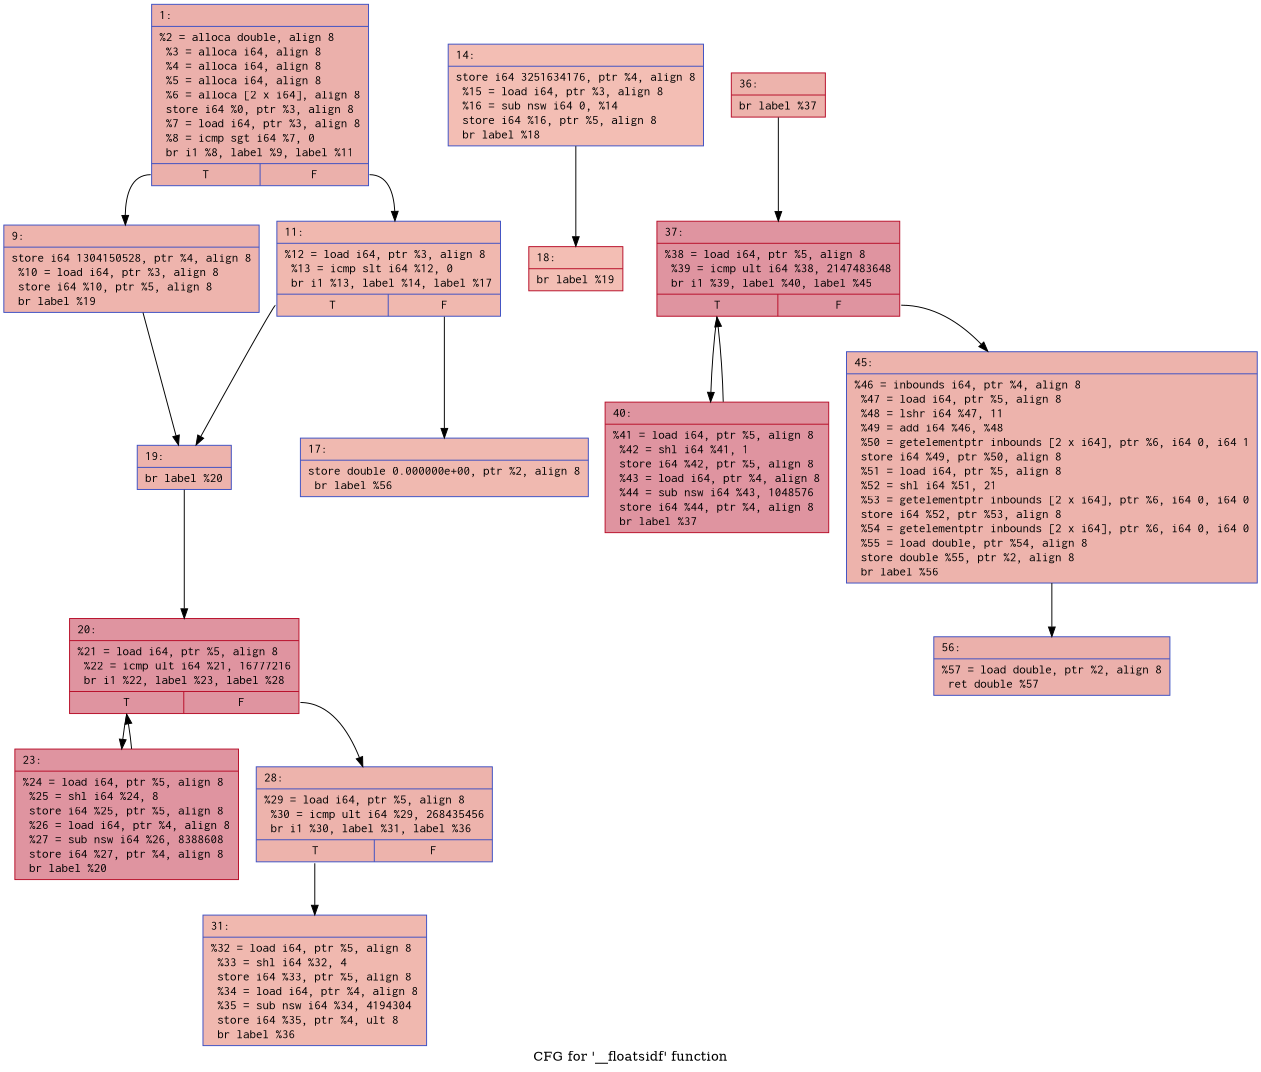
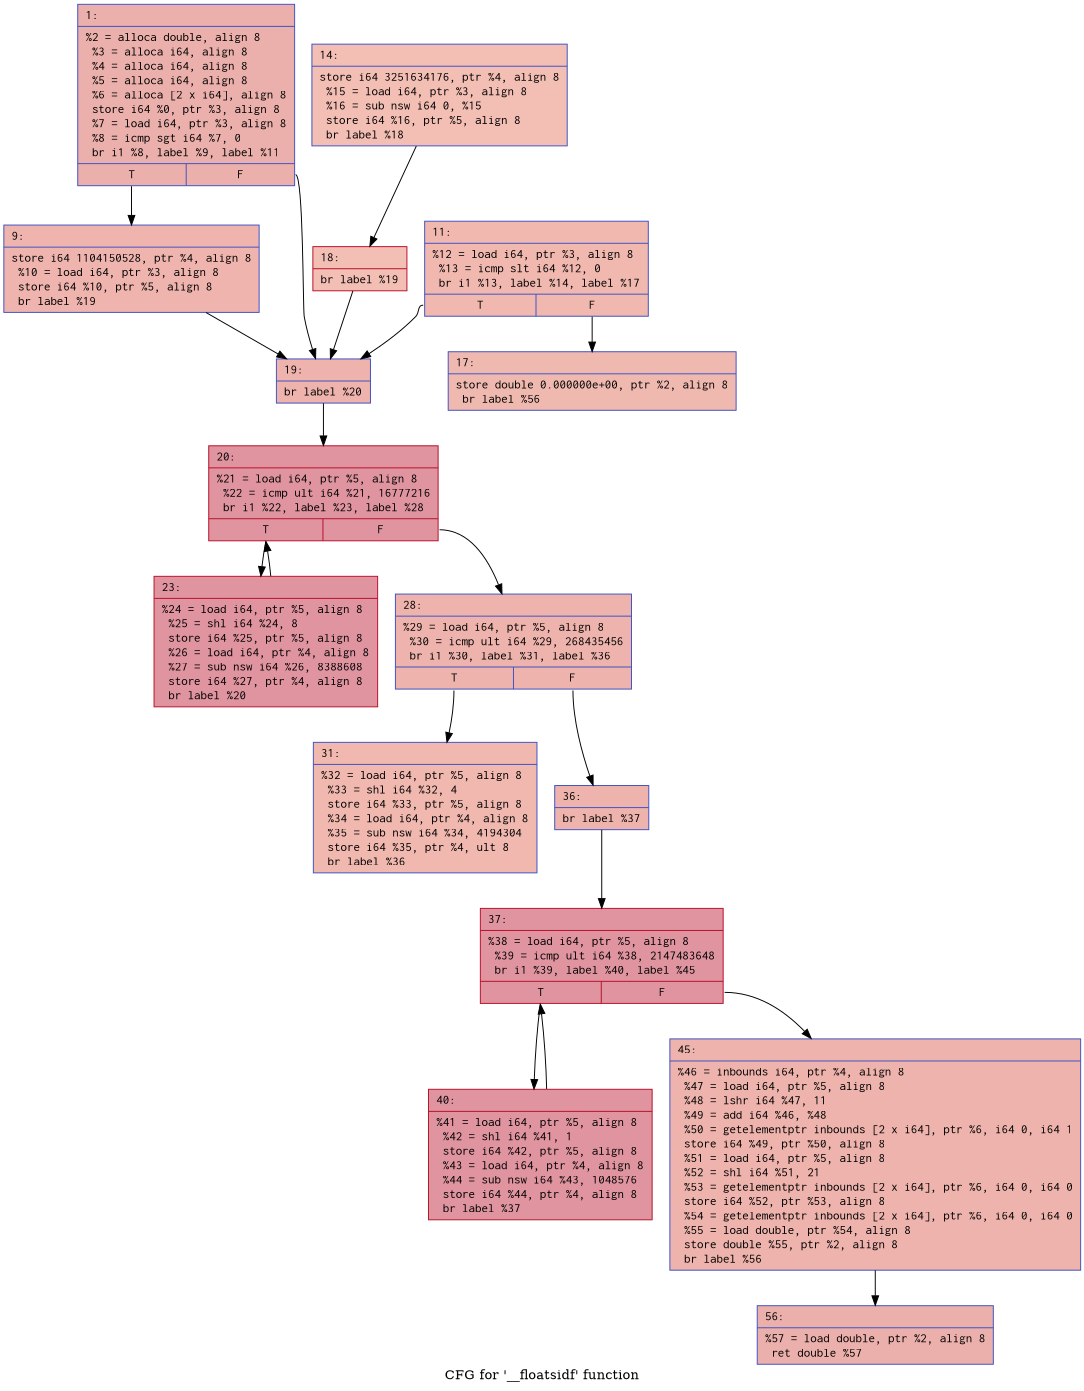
(778, 95) -> (602, 808)
(537, 106) -> (401, 106)
(389, 187) -> (303, 262)
(131, 258) -> (131, 258)
none -> (343, 320)
none -> (578, 734)
